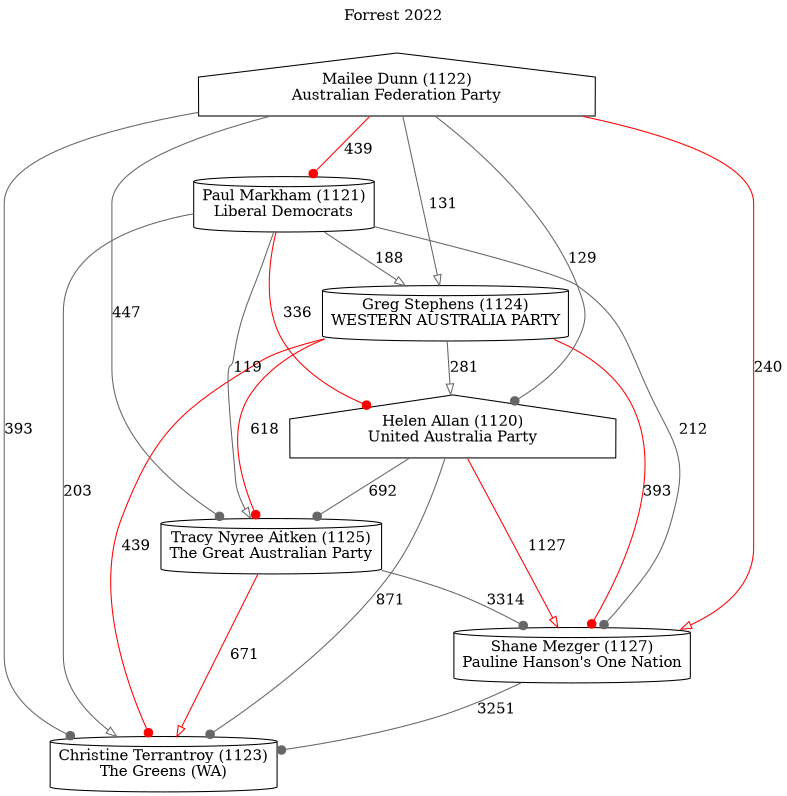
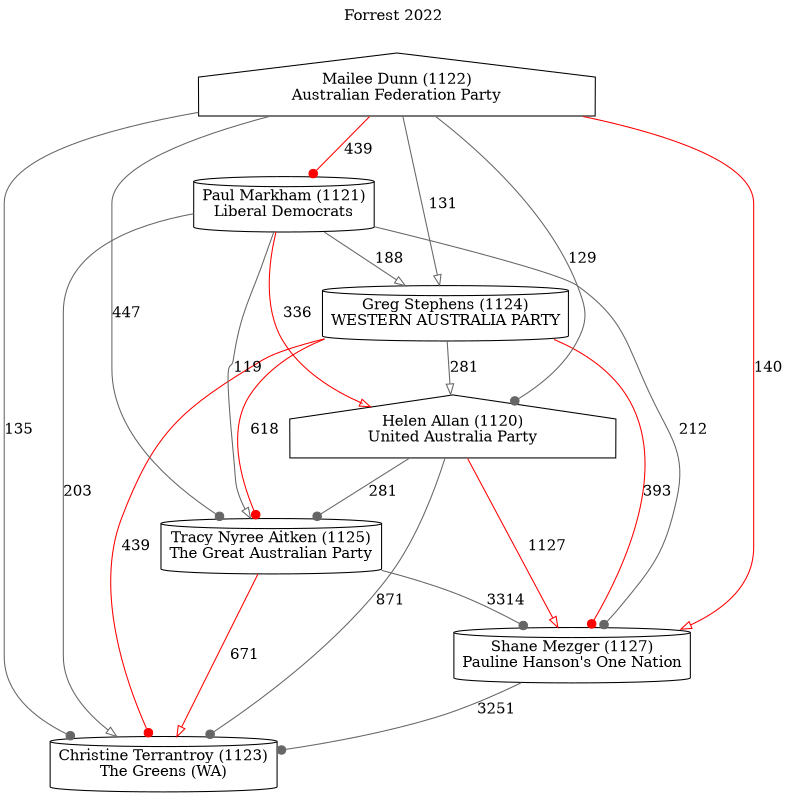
(281, 337) -> (281, 337)
(768, 368) -> (768, 368)
(19, 430) -> (19, 430)
(383, 492) -> (383, 492)
